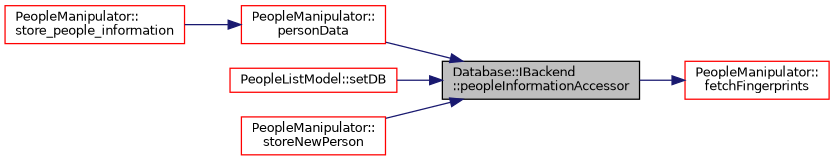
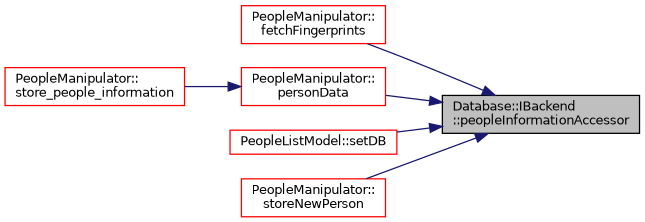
(656, 80) -> (426, 66)
